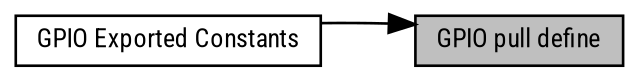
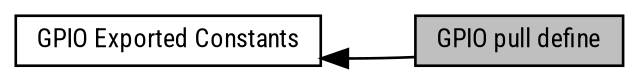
(355, 23) -> (382, 58)
